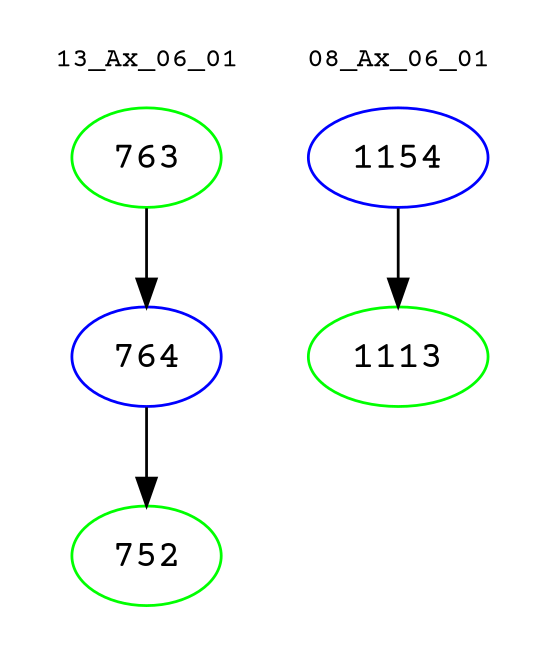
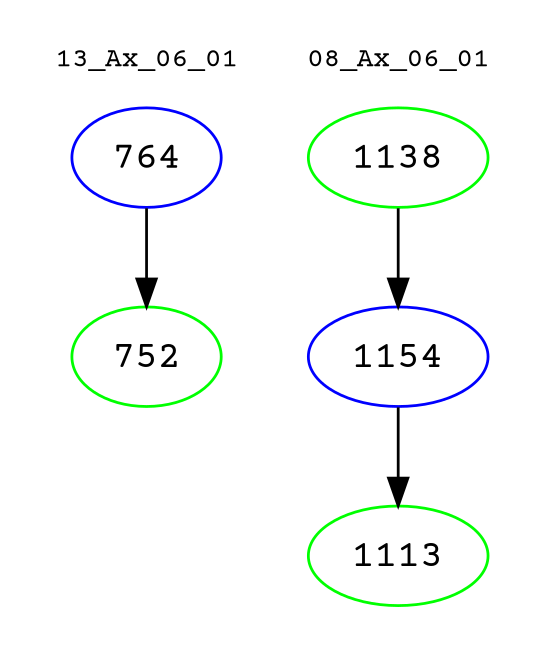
(147, 158) -> none
none -> (398, 158)
